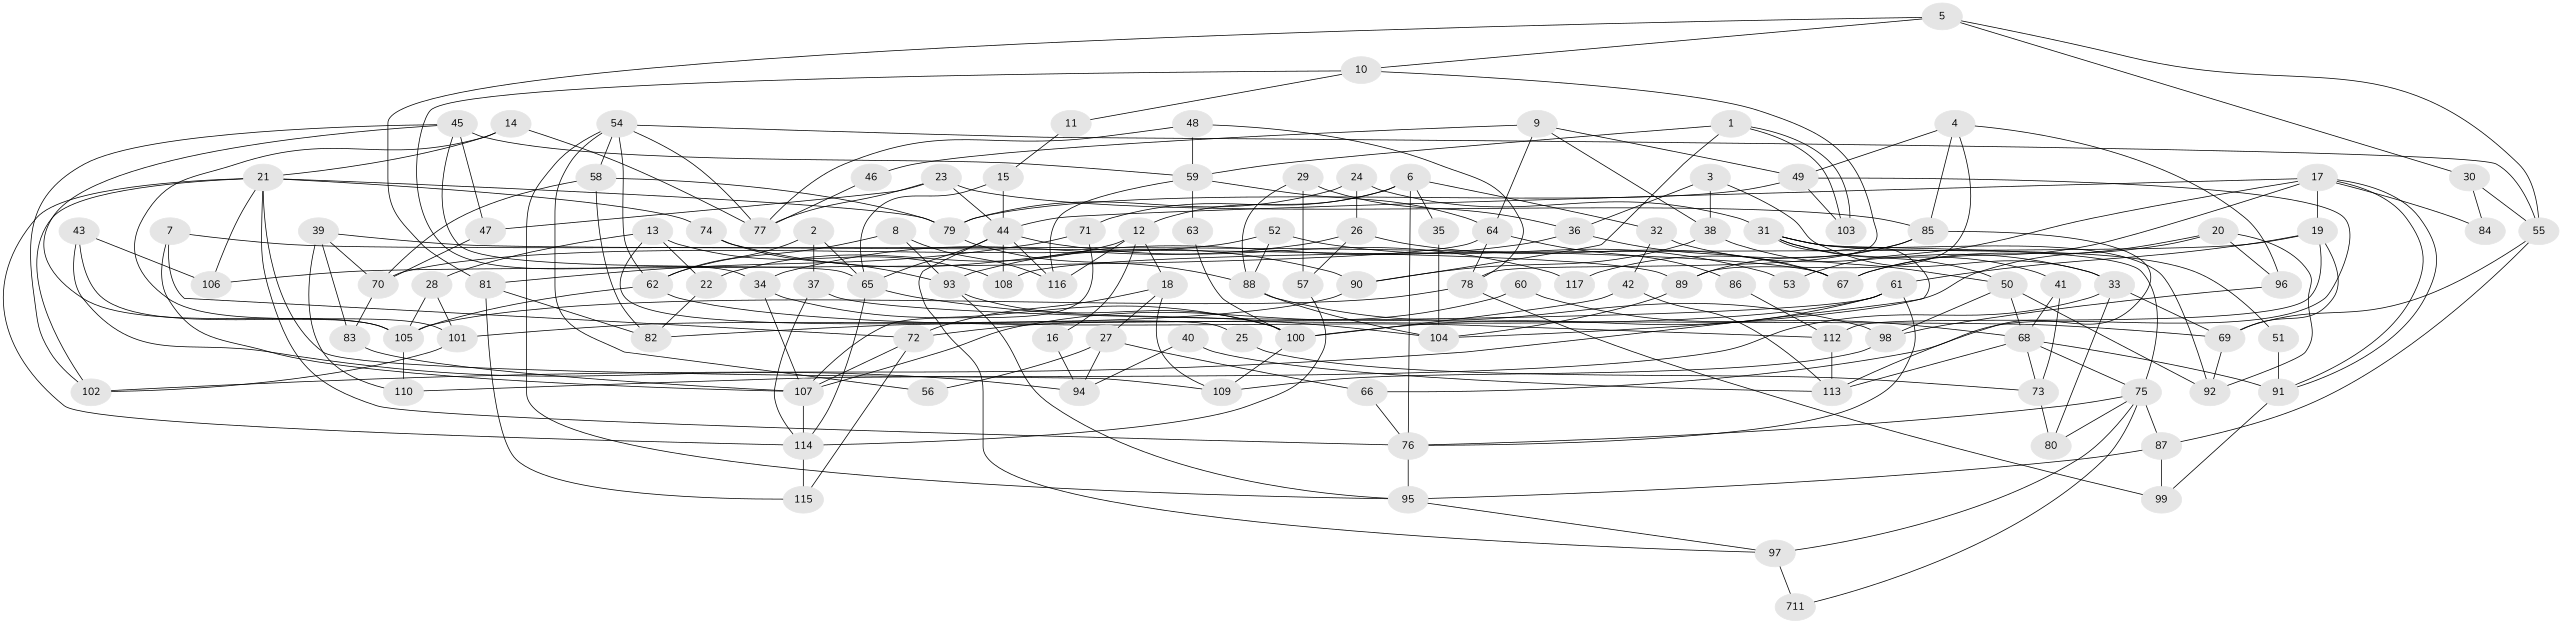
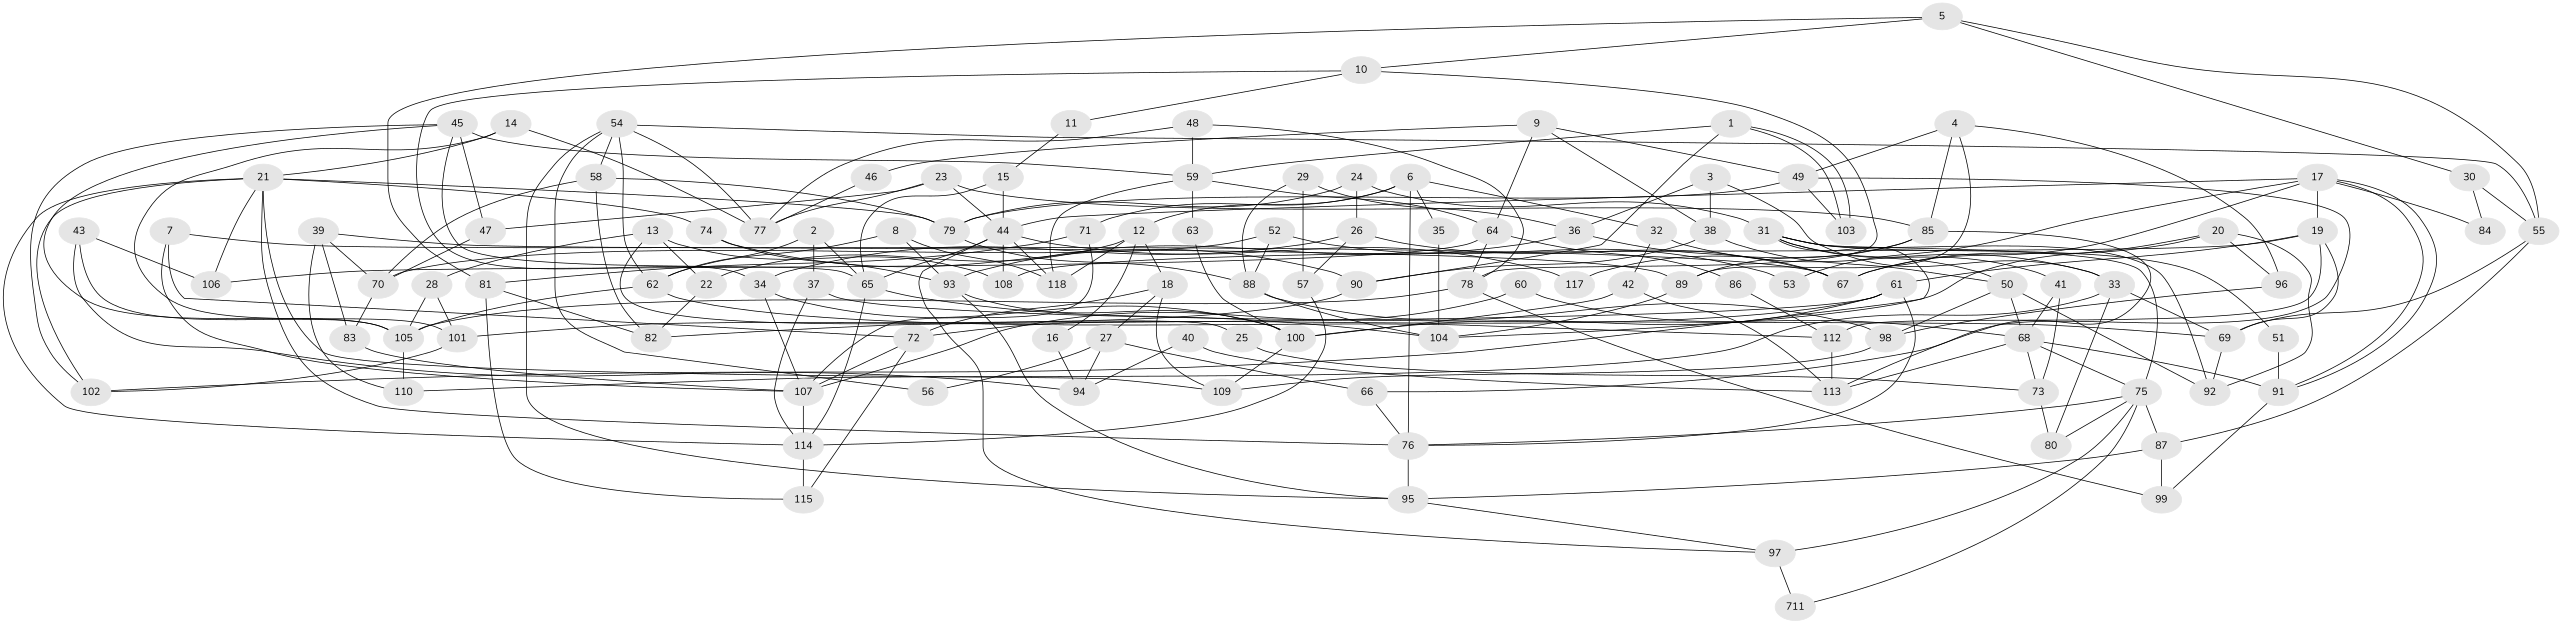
(1057, 285) -> (1057, 285)
